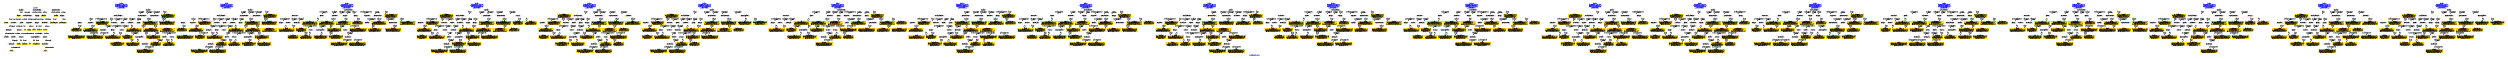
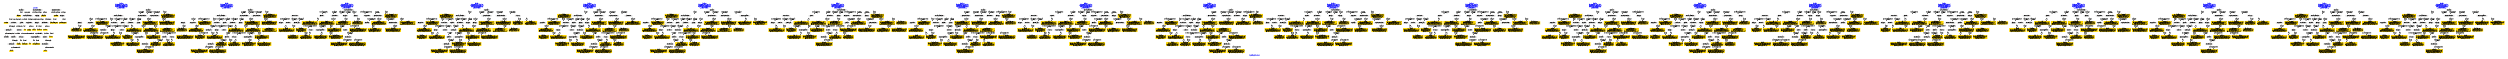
none -> (51, 37)
